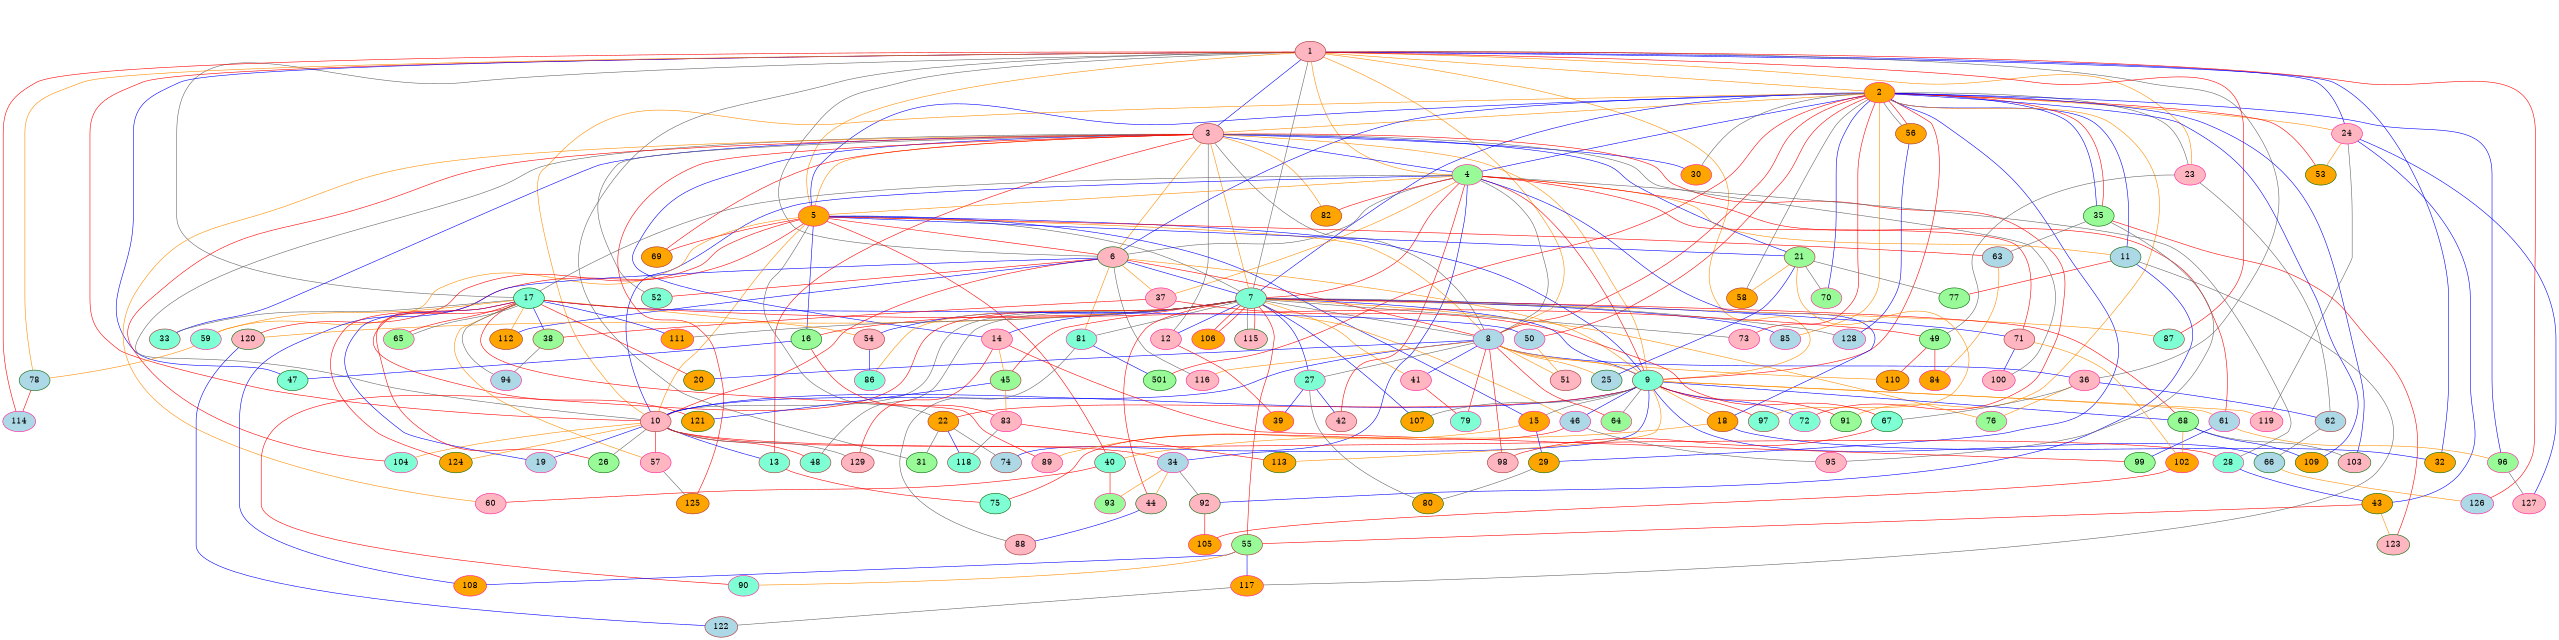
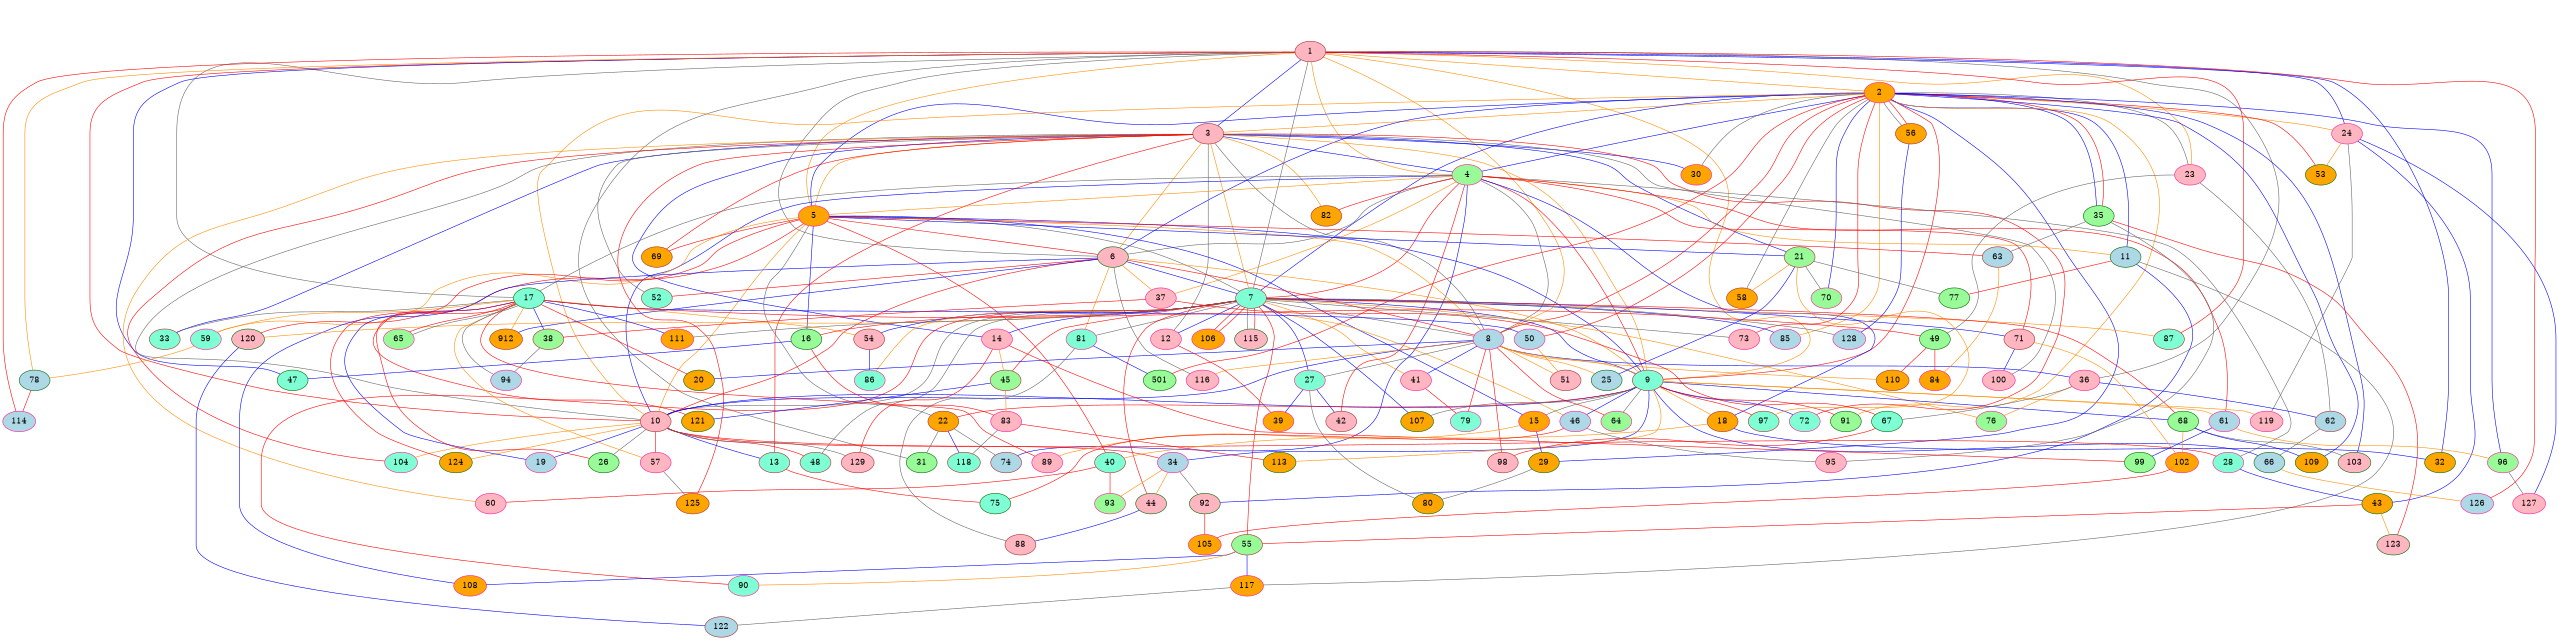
(506, 339) -> (506, 339)
